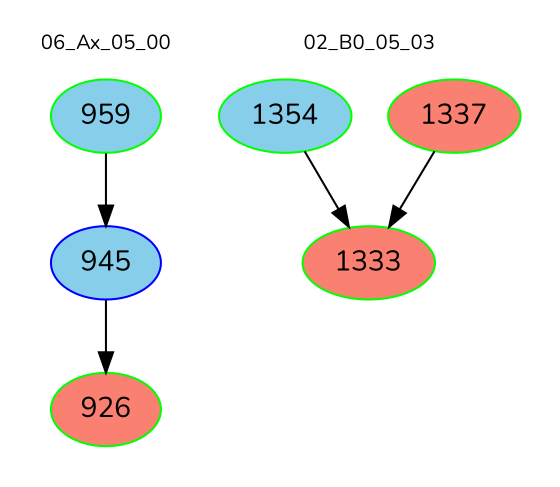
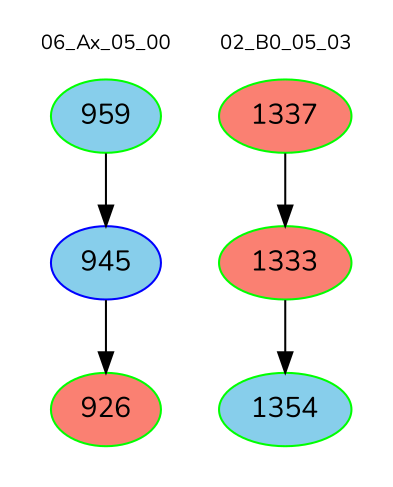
(322, 180) -> (285, 326)
